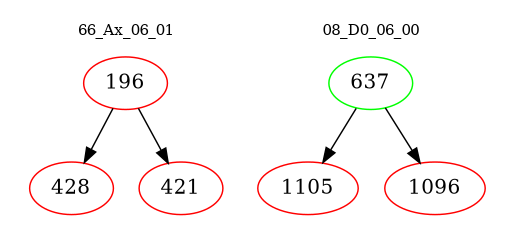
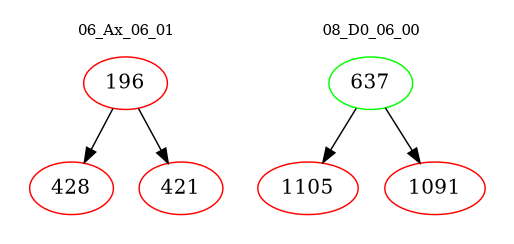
(126, 31) -> (126, 31)
(435, 188) -> (435, 188)
